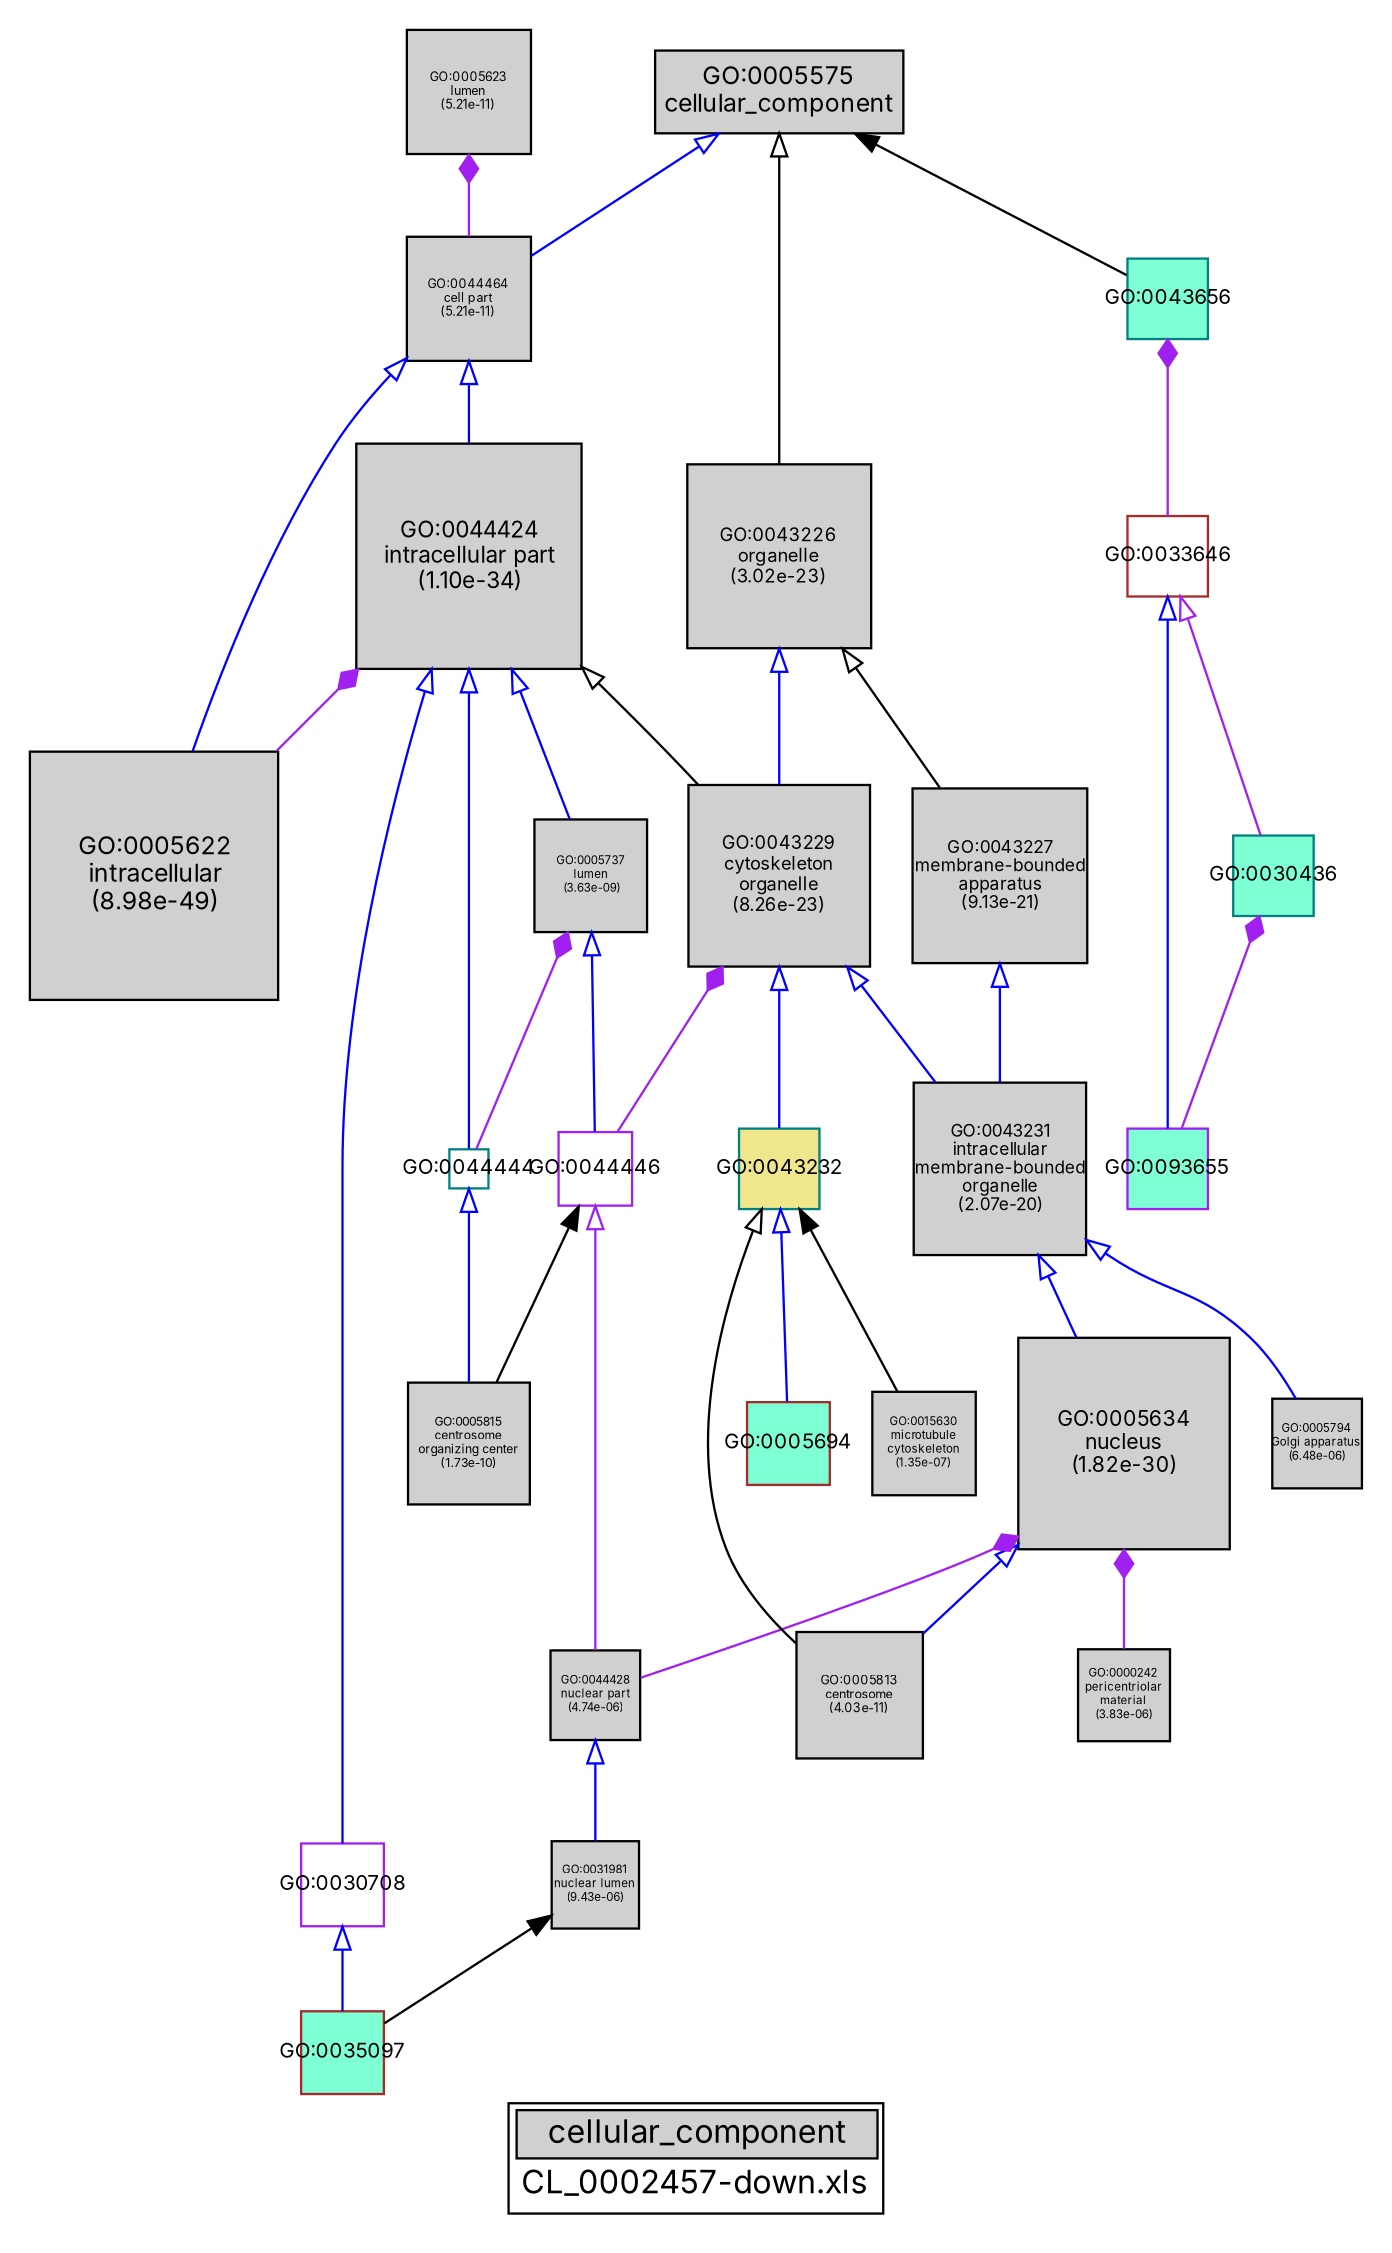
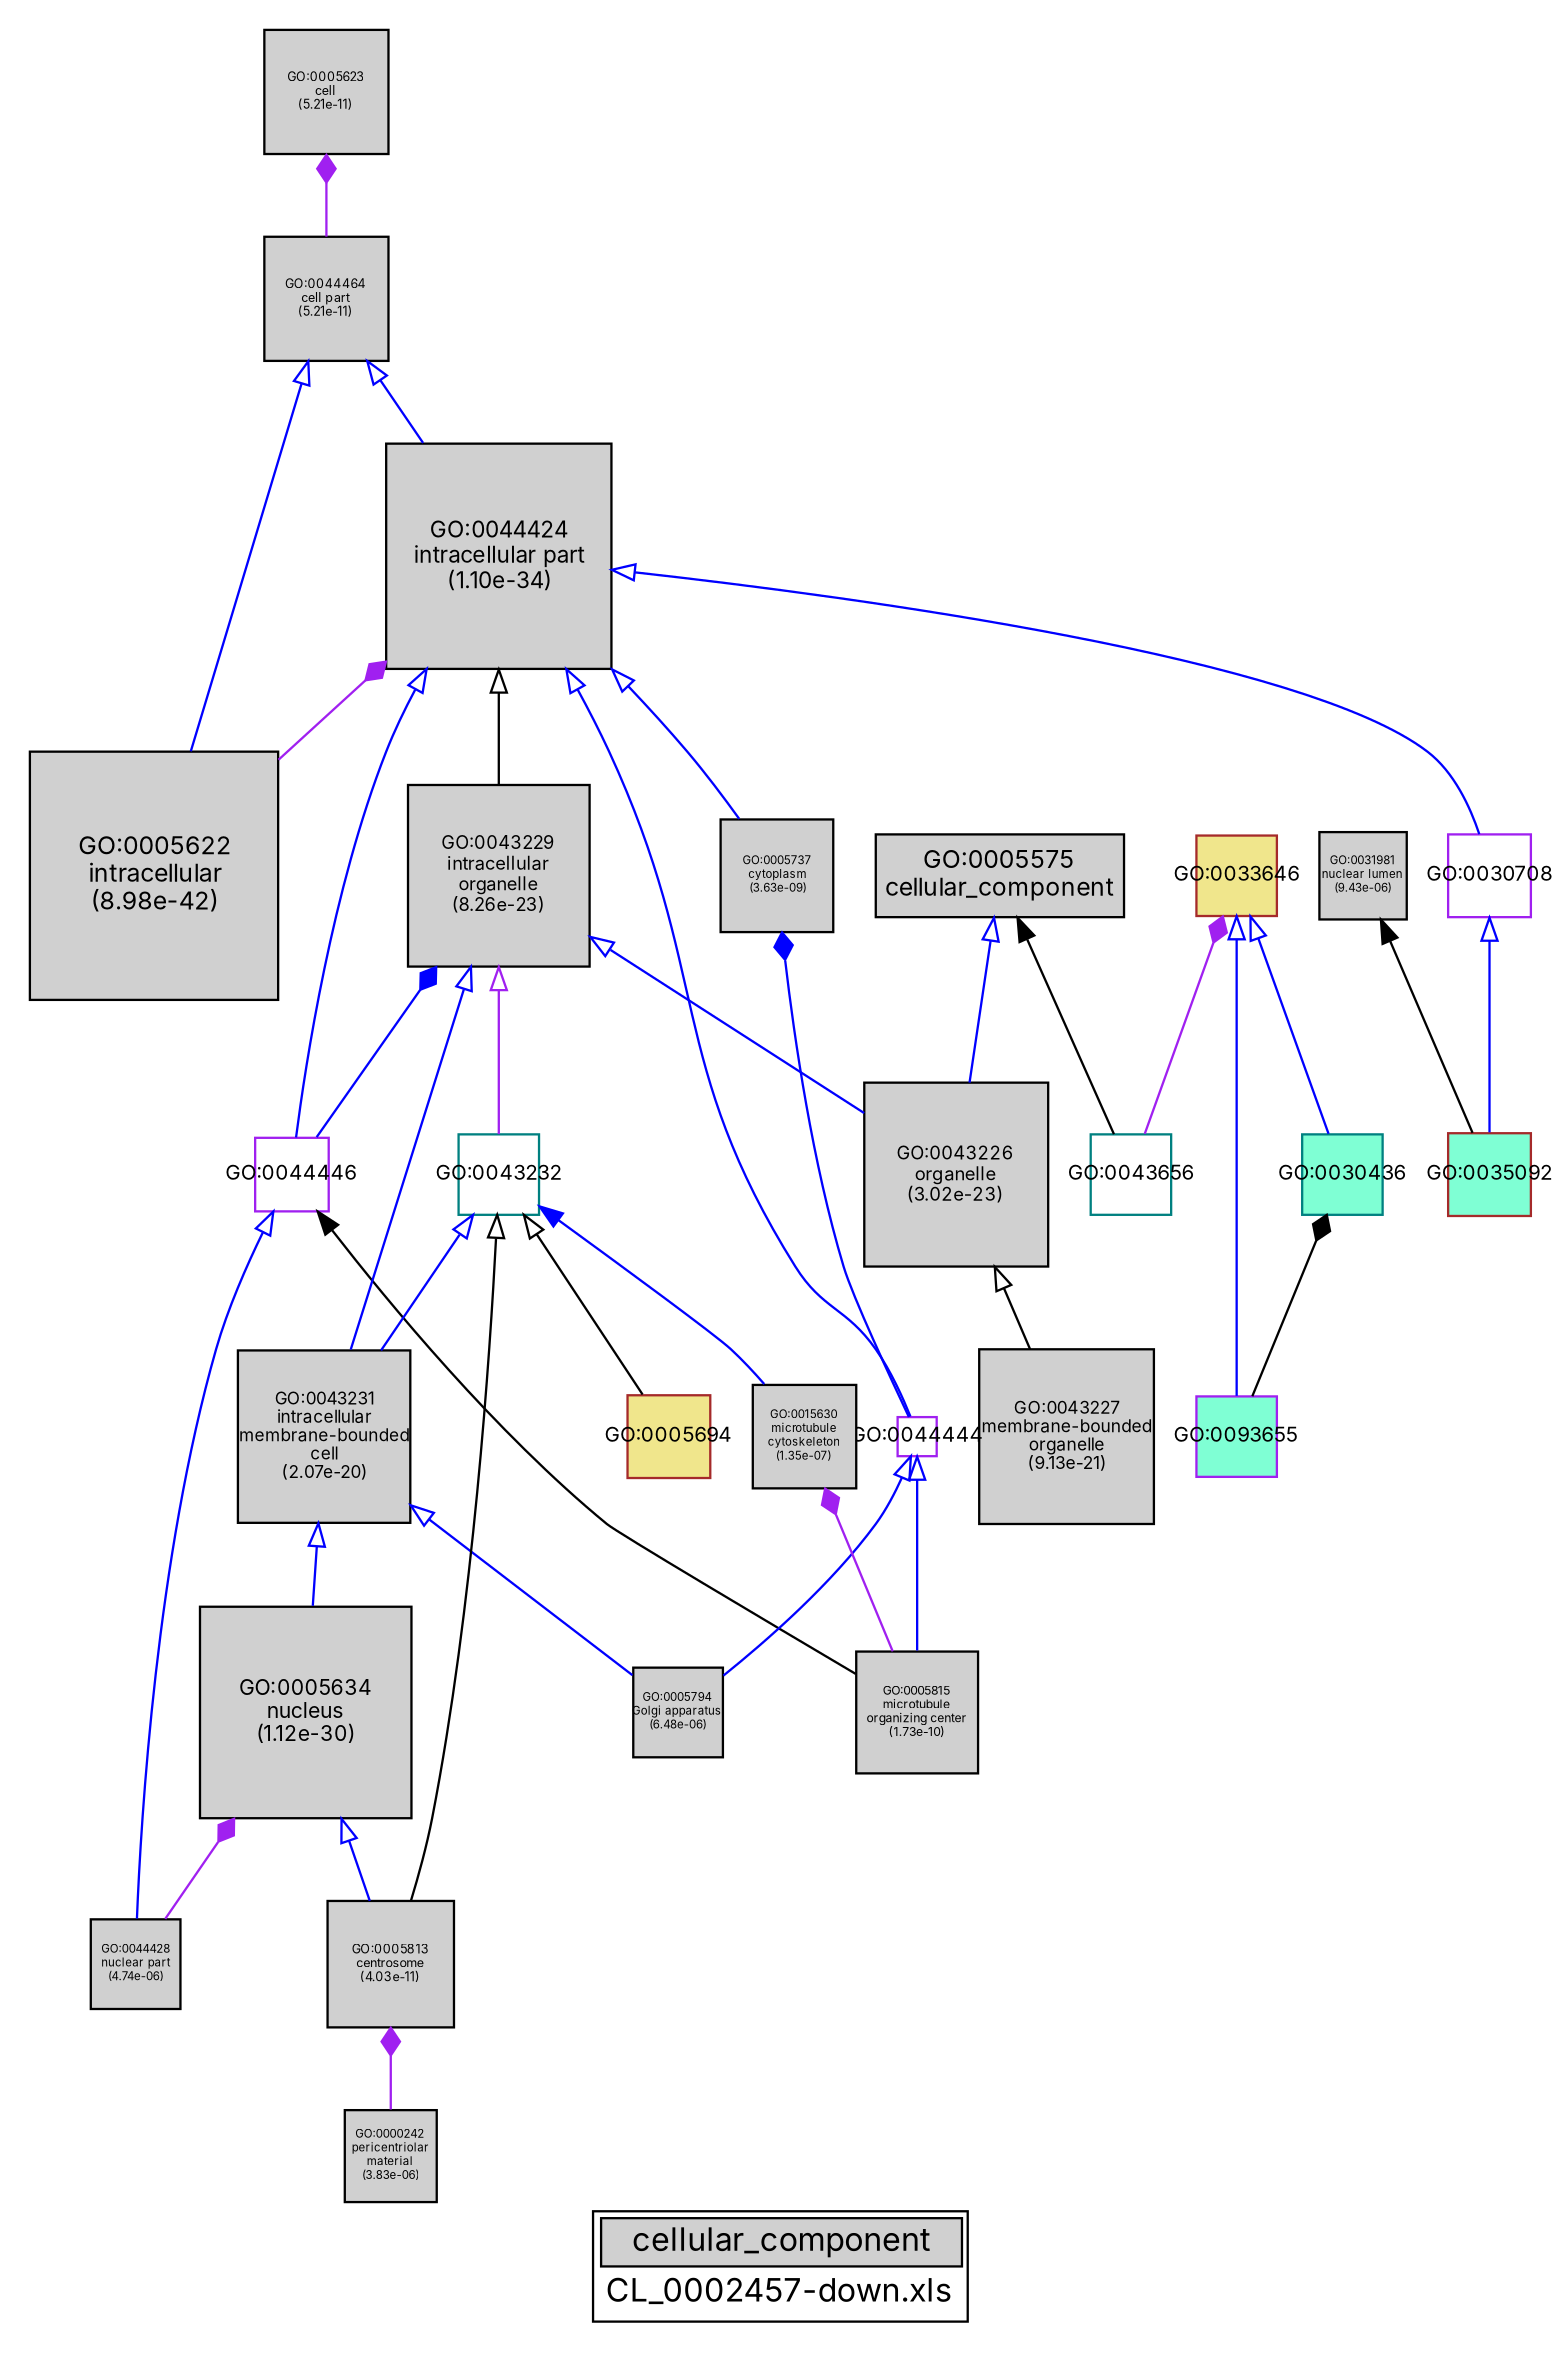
(469, 91) -> (326, 91)
(615, 201) -> none
(1168, 299) -> (1131, 1175)
(779, 311) -> (980, 1012)
(1168, 442) -> (1179, 1038)
(1168, 556) -> (1237, 876)
(1224, 727) -> (1293, 1036)
(779, 728) -> (737, 1031)
(779, 864) -> (499, 864)
(592, 875) -> (778, 875)
(1001, 884) -> (1068, 1445)
(155, 902) -> (155, 902)
(1000, 1035) -> (420, 1293)
(1216, 1036) -> (1284, 1318)
(593, 1044) -> (338, 909)
(517, 1054) -> (825, 1195)
(779, 1059) -> (499, 1062)
(663, 1061) -> (368, 1063)
(469, 1169) -> (917, 1437)
(779, 1169) -> (499, 1175)
(1001, 1187) -> (325, 1454)
(854, 1311) -> (665, 1298)
(784, 1317) -> (590, 1314)
(469, 1436) -> (917, 1705)
(595, 1440) -> (170, 1569)
(788, 1444) -> (669, 1437)
(1124, 1466) -> (306, 1735)
none -> (864, 1583)
none -> (823, 1586)
(1124, 1613) -> (391, 2083)
(595, 1803) -> none
(342, 2053) -> (1490, 1175)
